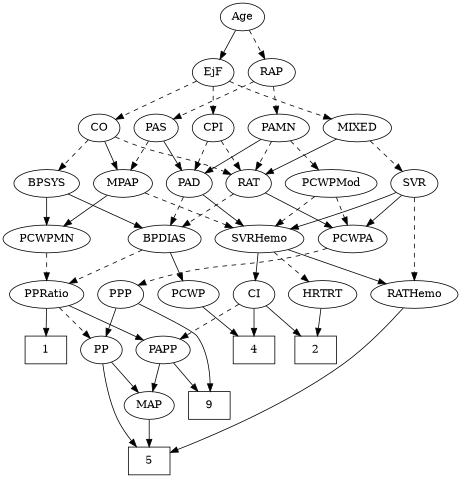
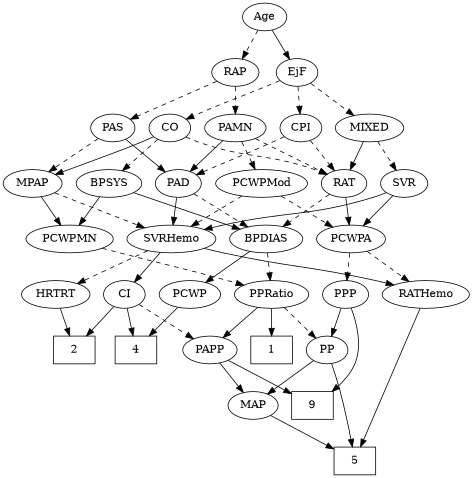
(414, 235) -> (385, 264)
